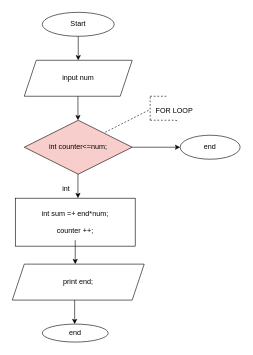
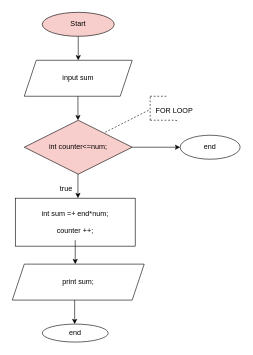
(78, 24) -> (78, 24)
(78, 78) -> (78, 78)
(66, 189) -> (66, 189)
(78, 282) -> (78, 282)
